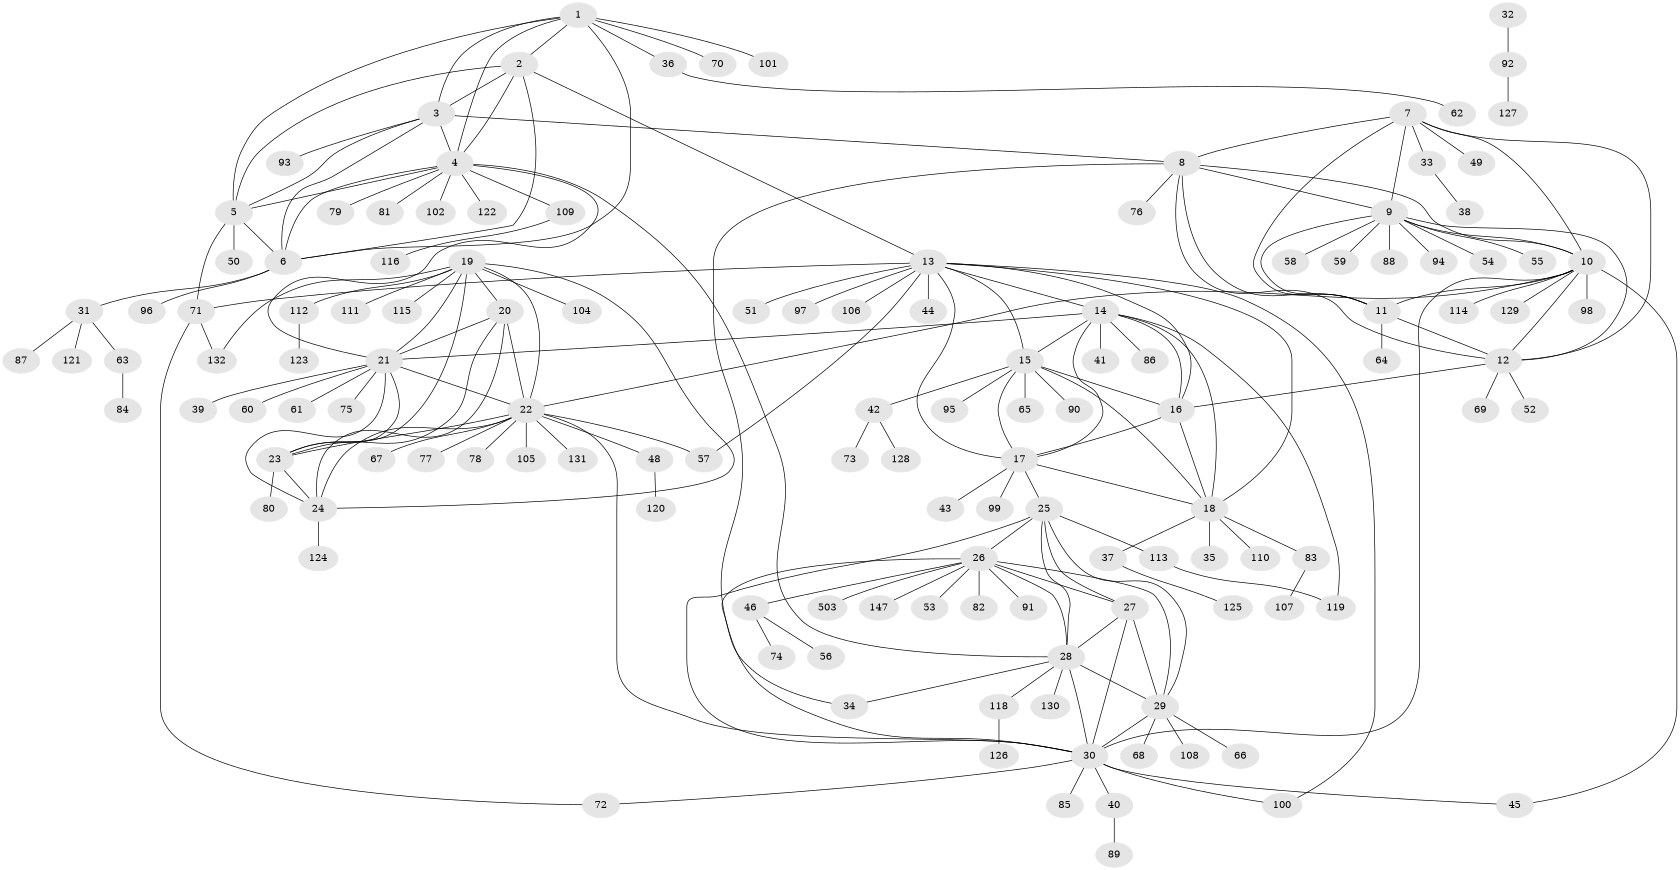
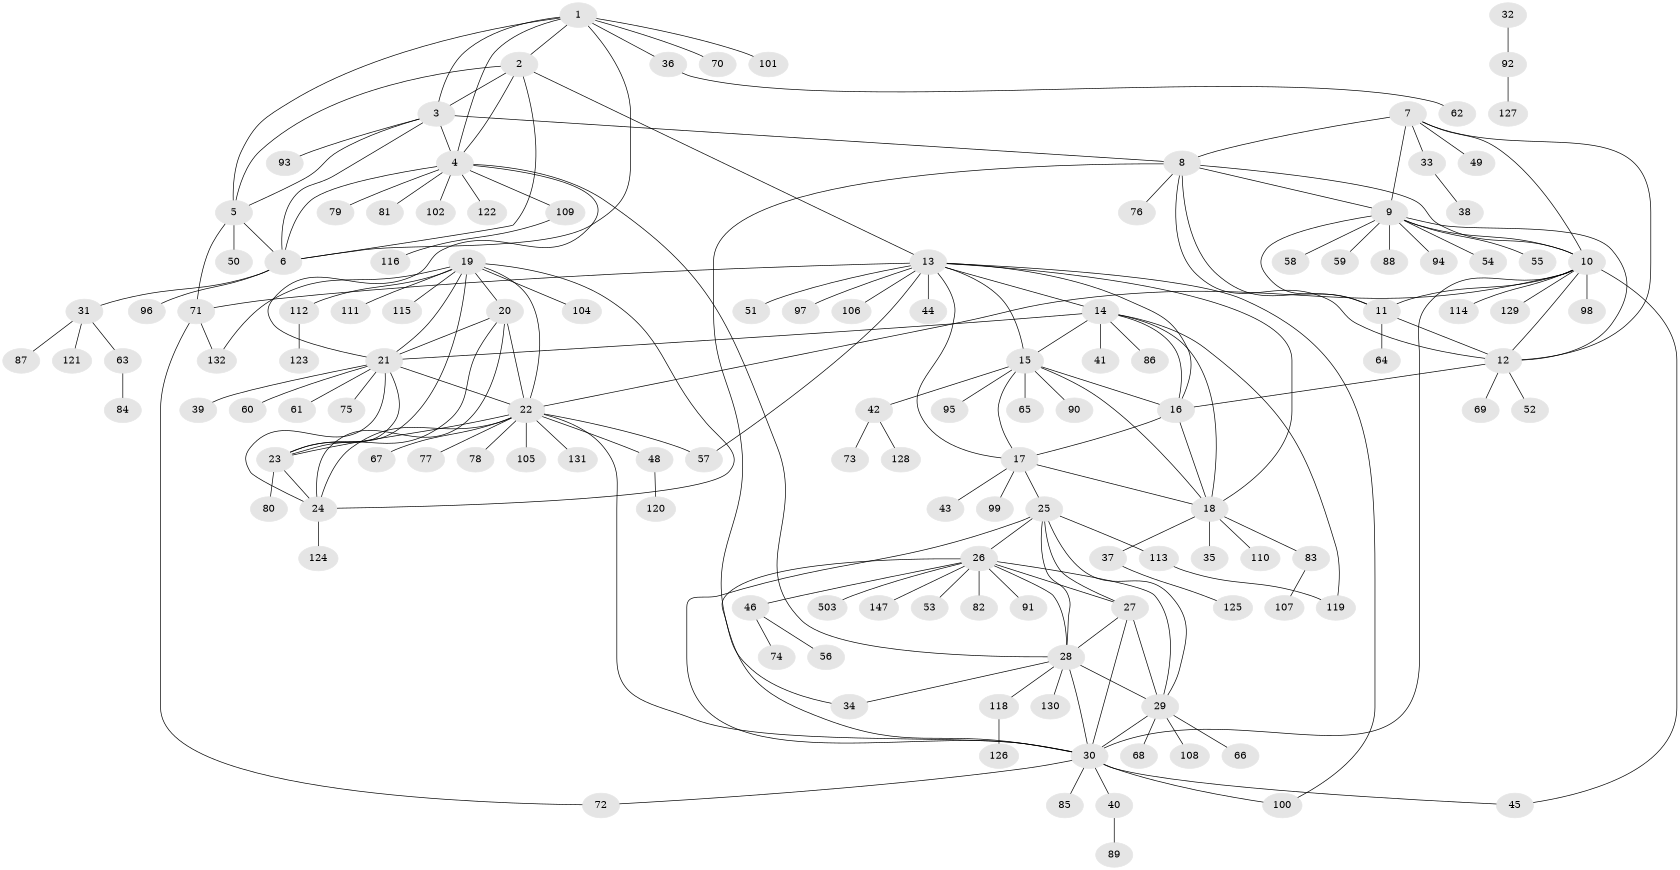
(307, 196) -> none
(1269, 230) -> none
(1102, 406) -> none
